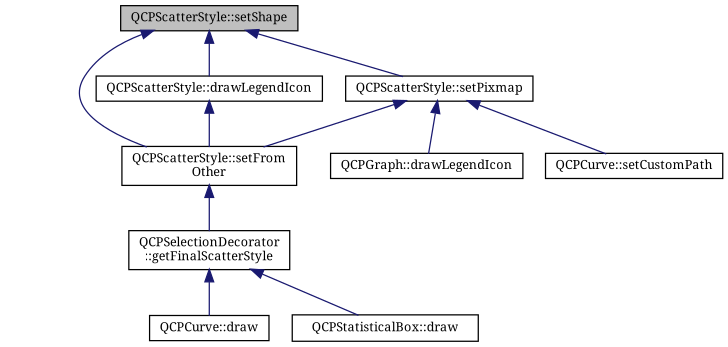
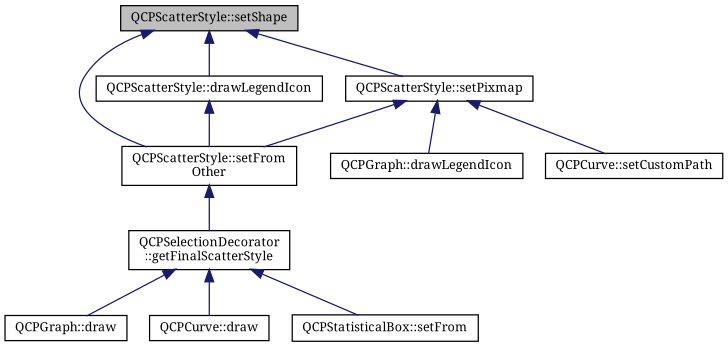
none -> (66, 328)
(385, 328) -> (385, 328)
